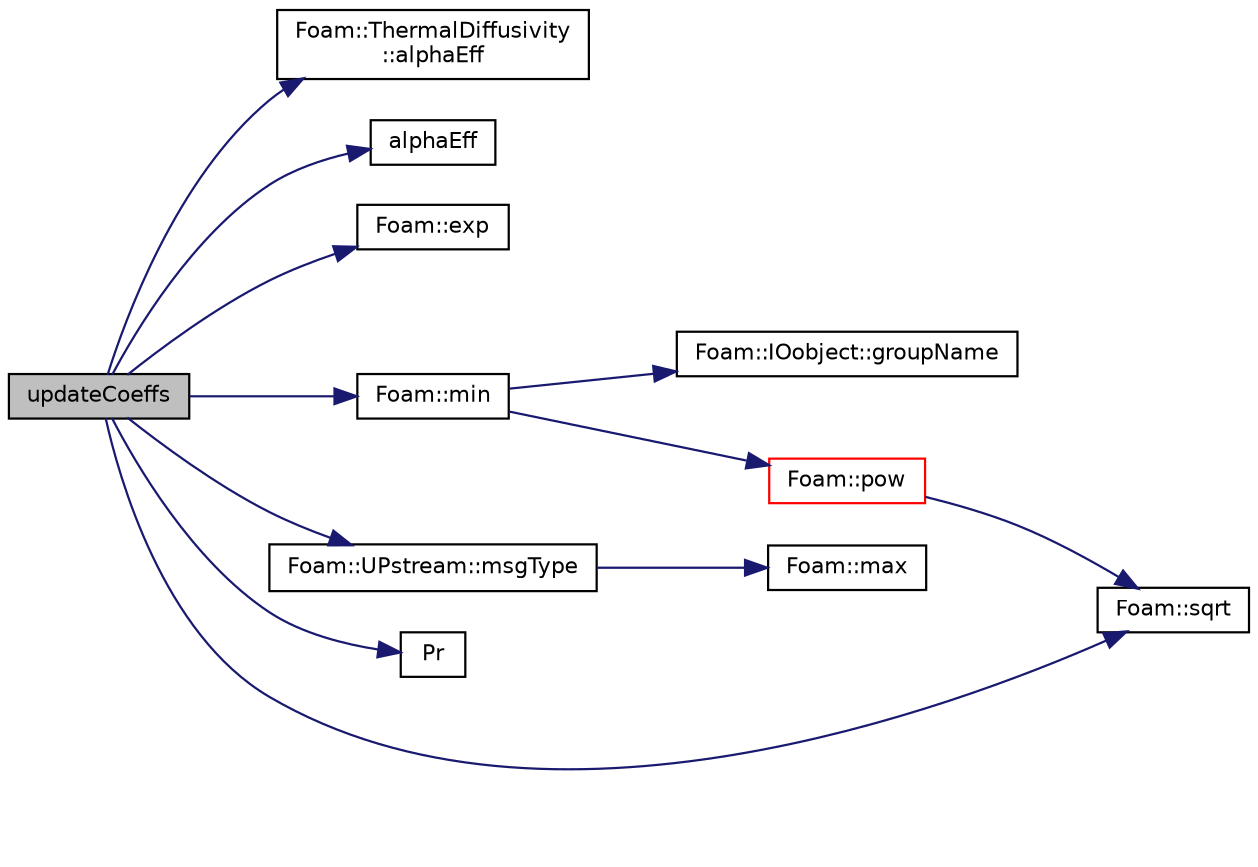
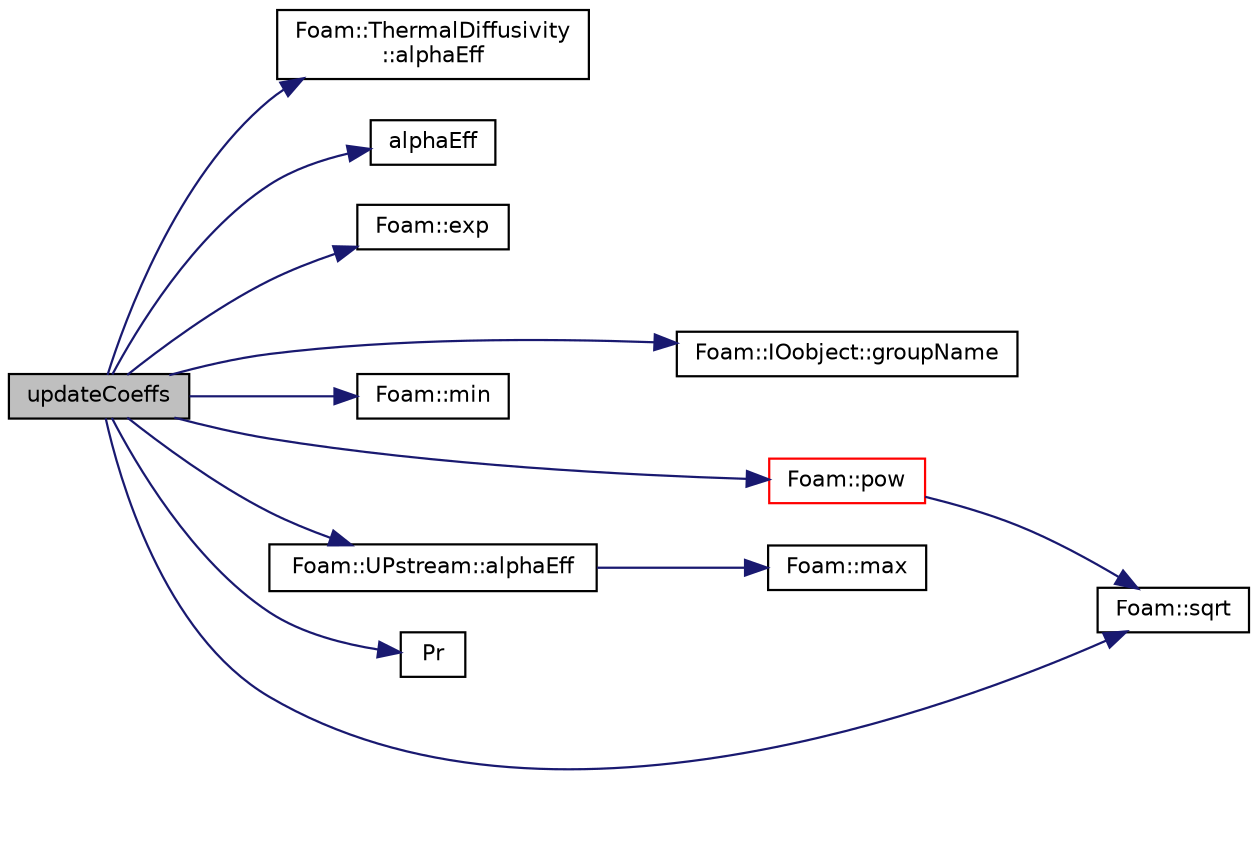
(581, 381) -> (410, 343)
(628, 436) -> (459, 462)
(433, 568) -> (433, 568)
